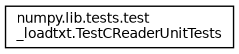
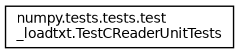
(120, 27) -> (120, 27)
